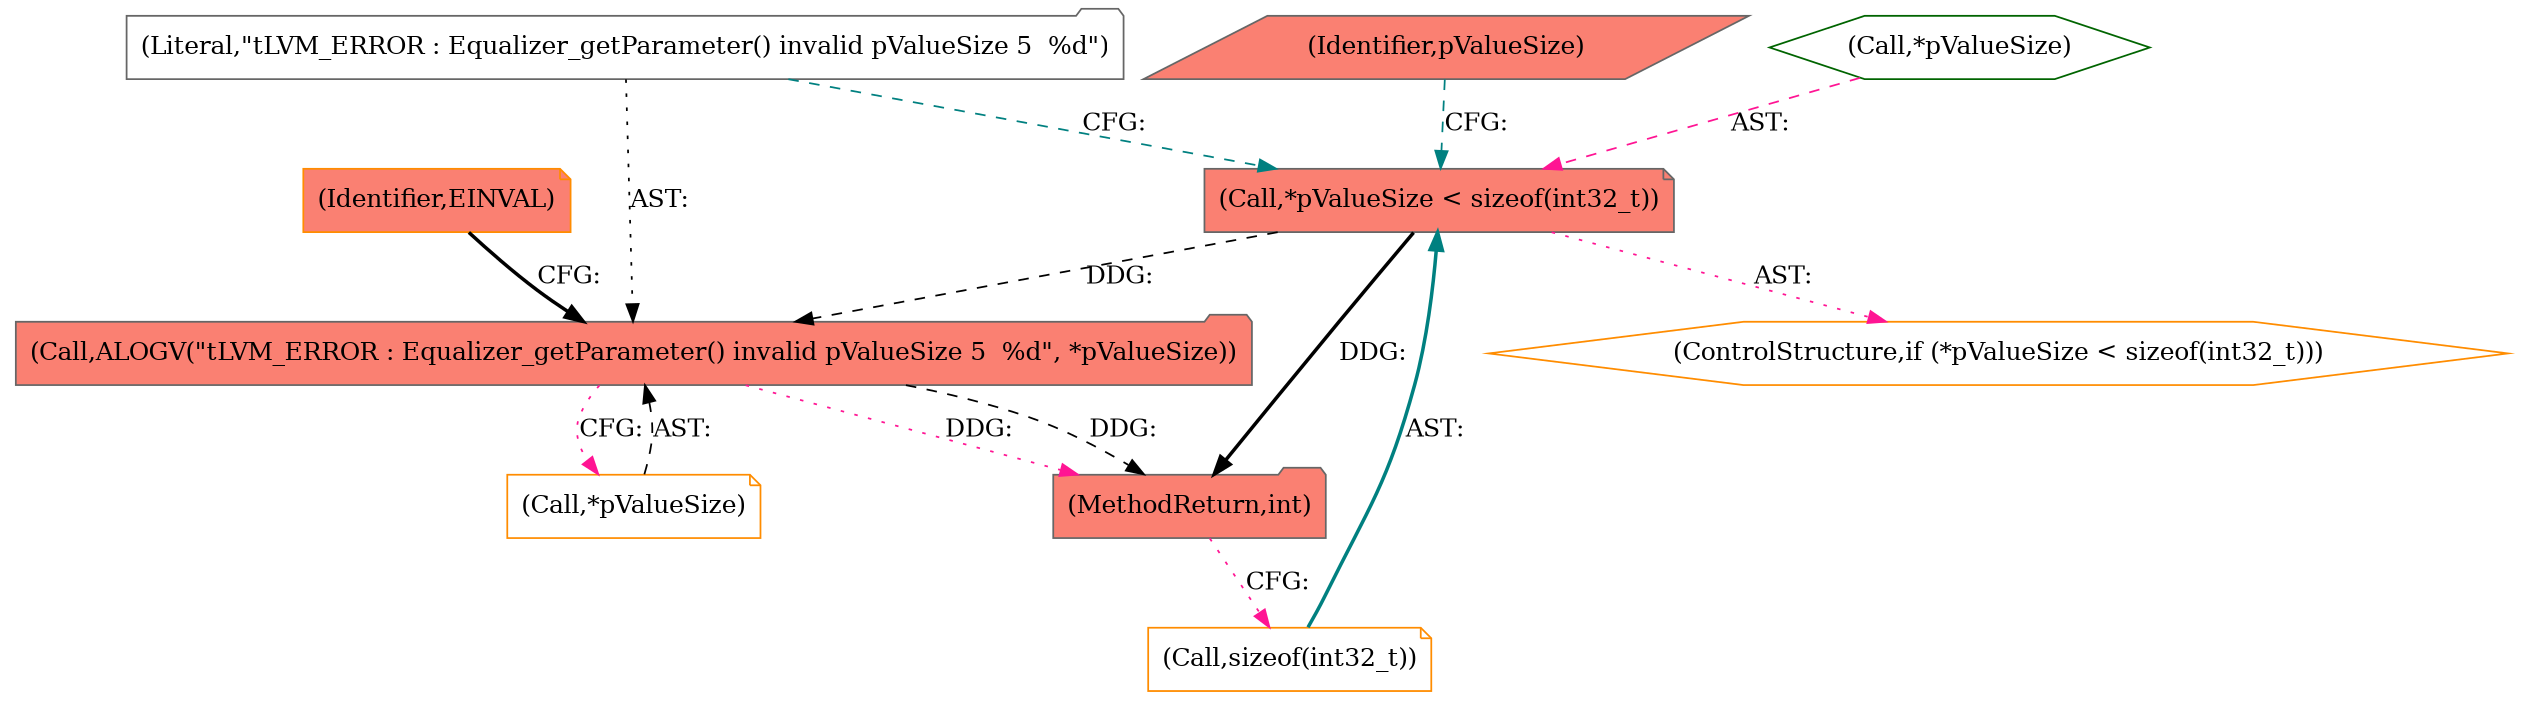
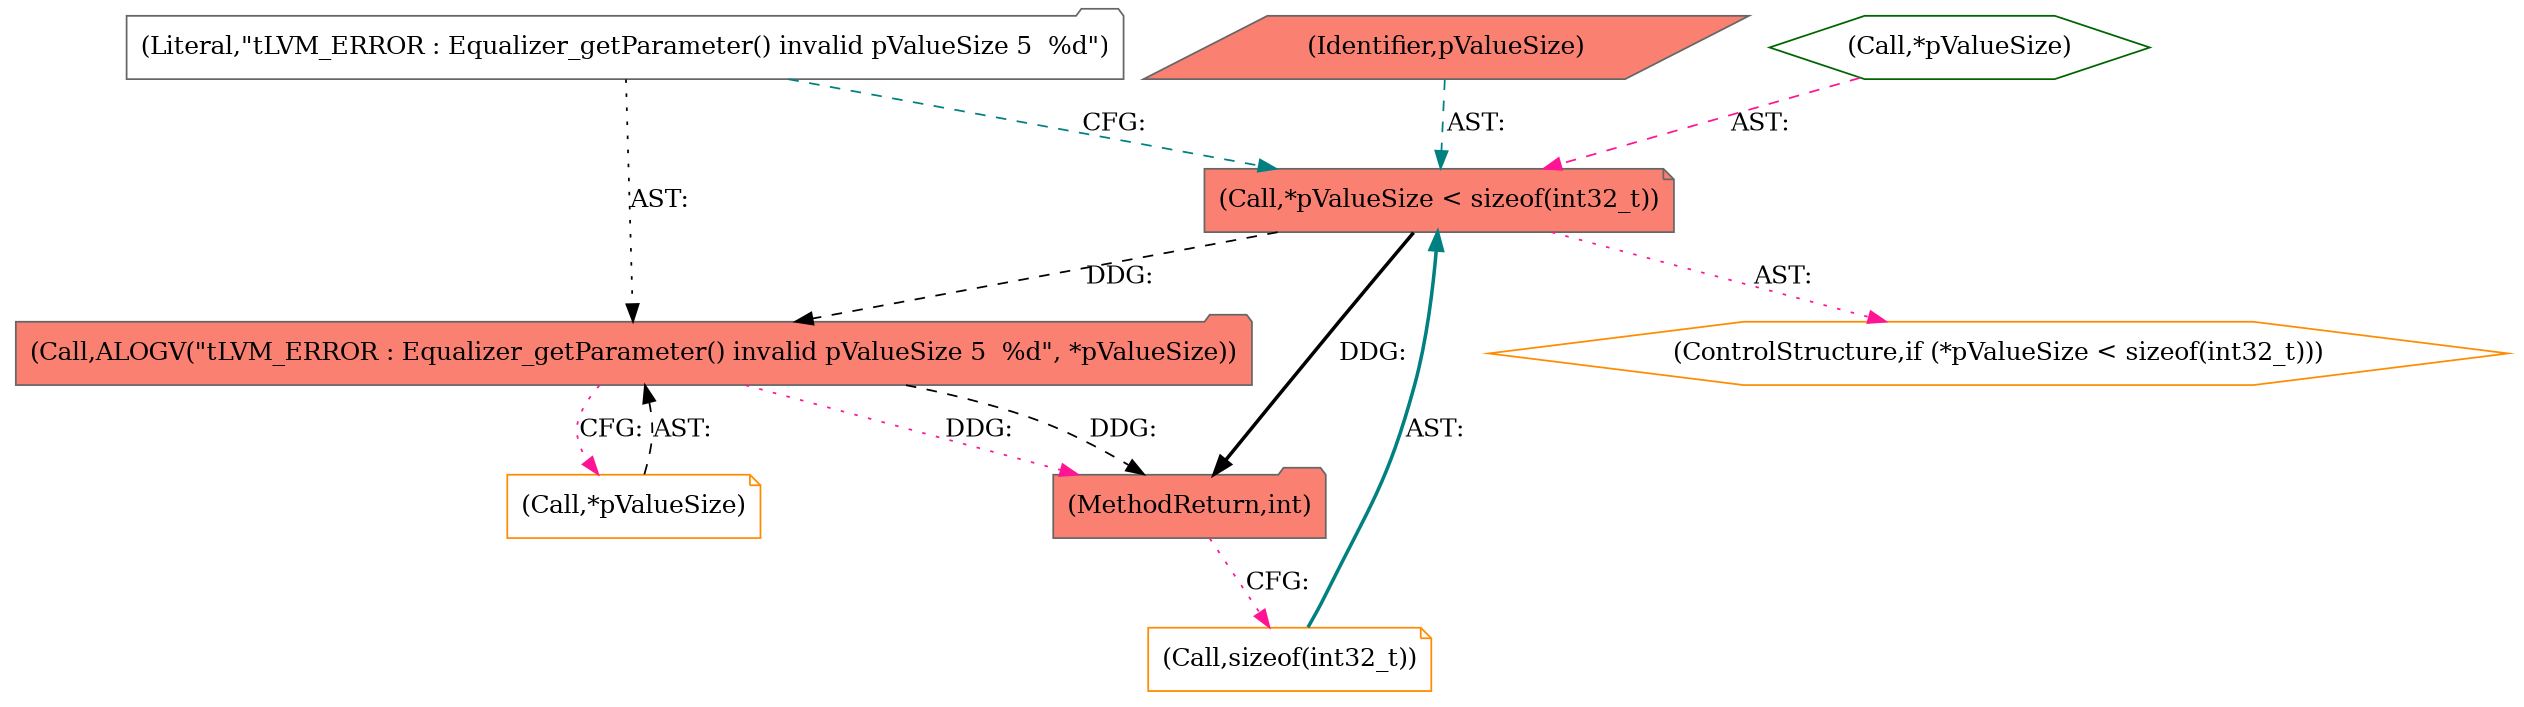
(1481, 124) -> (1481, 124)
(437, 200) -> none
